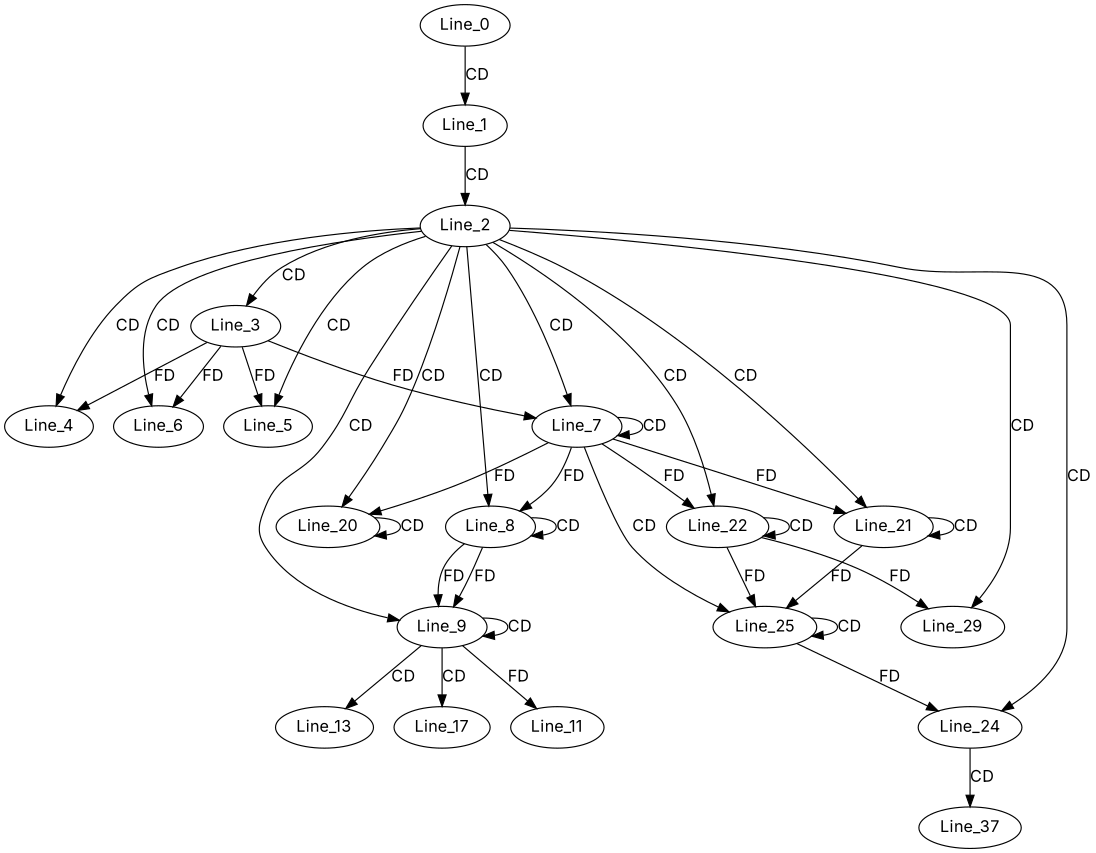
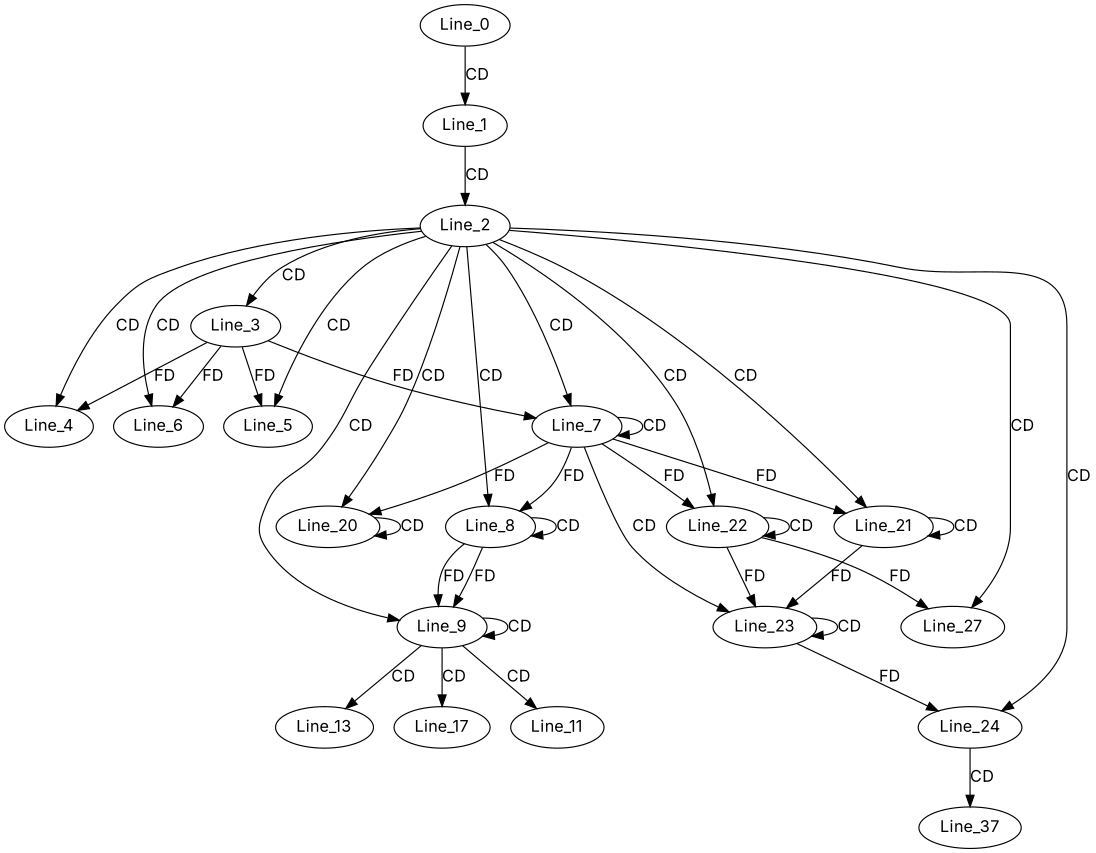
(765, 627) -> (765, 627)
(953, 627) -> (953, 627)
(519, 677) -> (519, 677)
